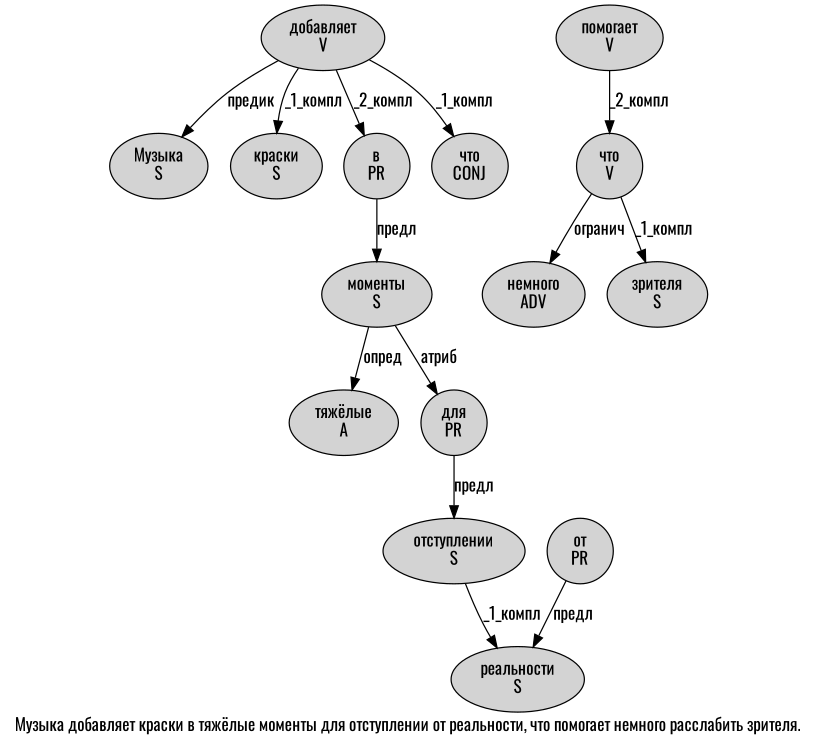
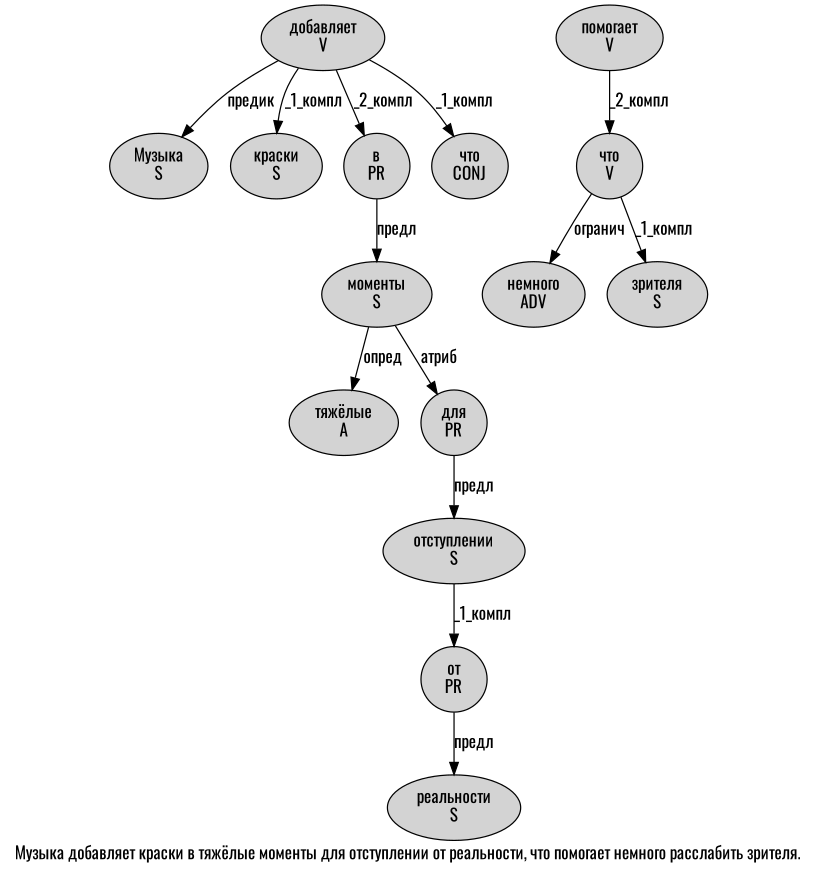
(477, 611) -> (454, 609)
